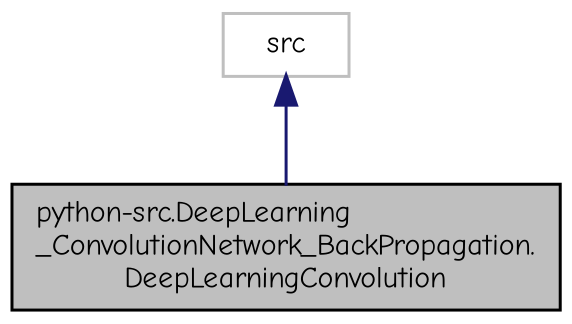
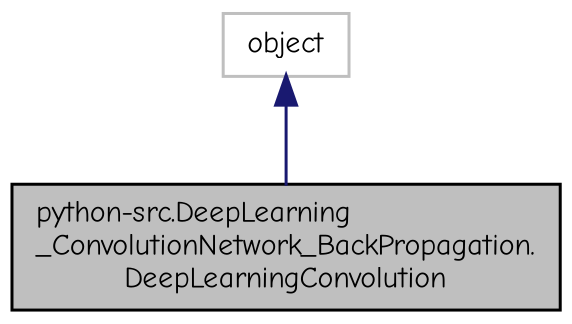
(286, 45) -> (286, 45)
